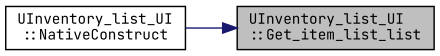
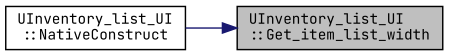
(336, 28) -> (340, 28)
